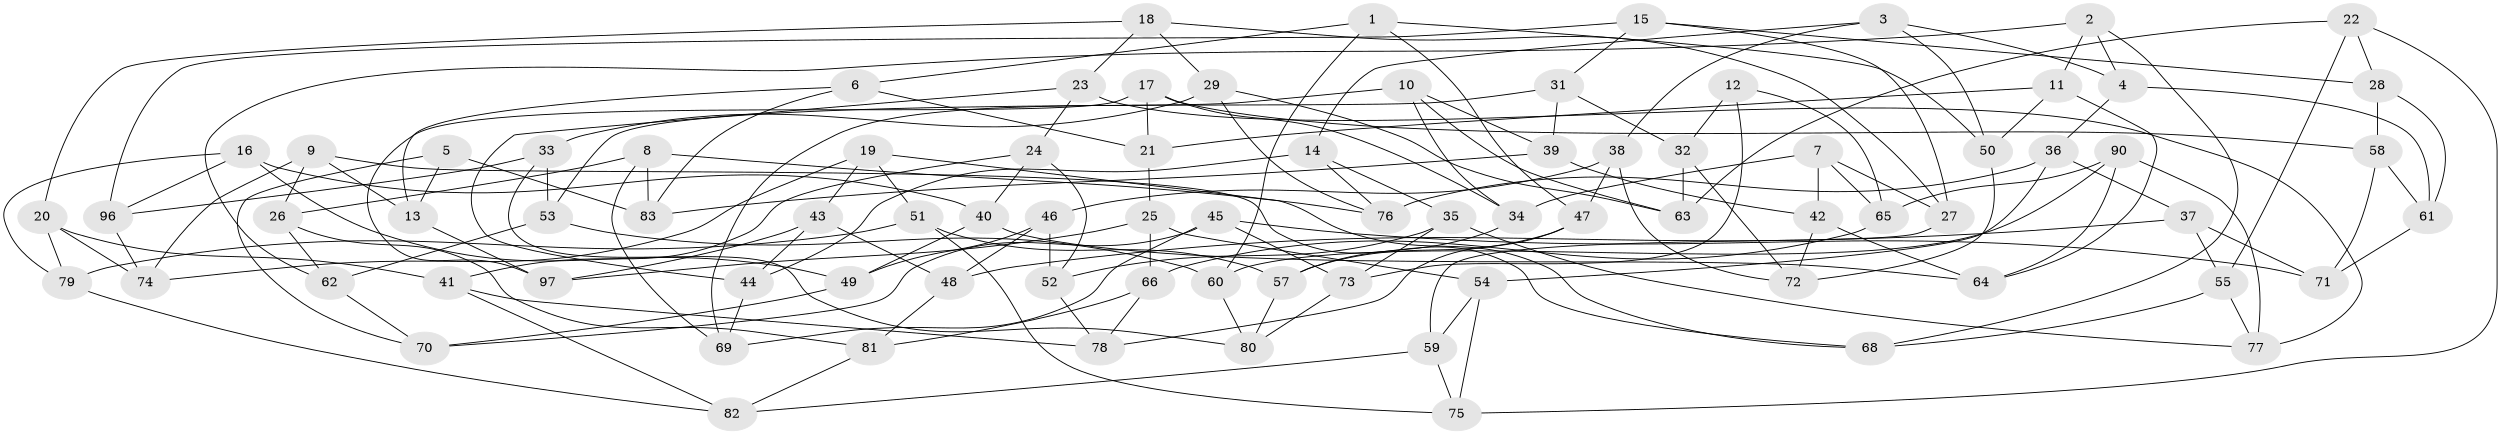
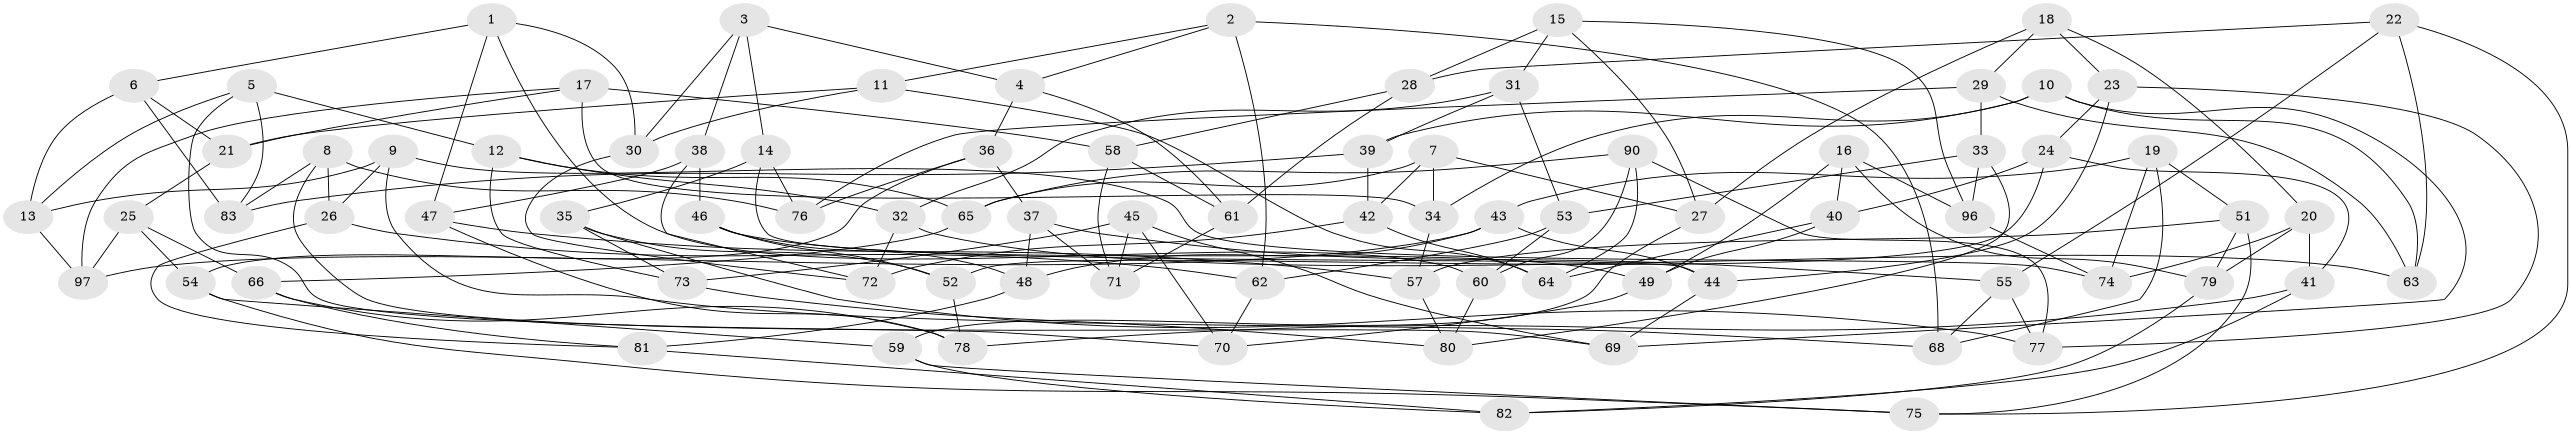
none -> (364, 116)
(1988, 151) -> (634, 151)
